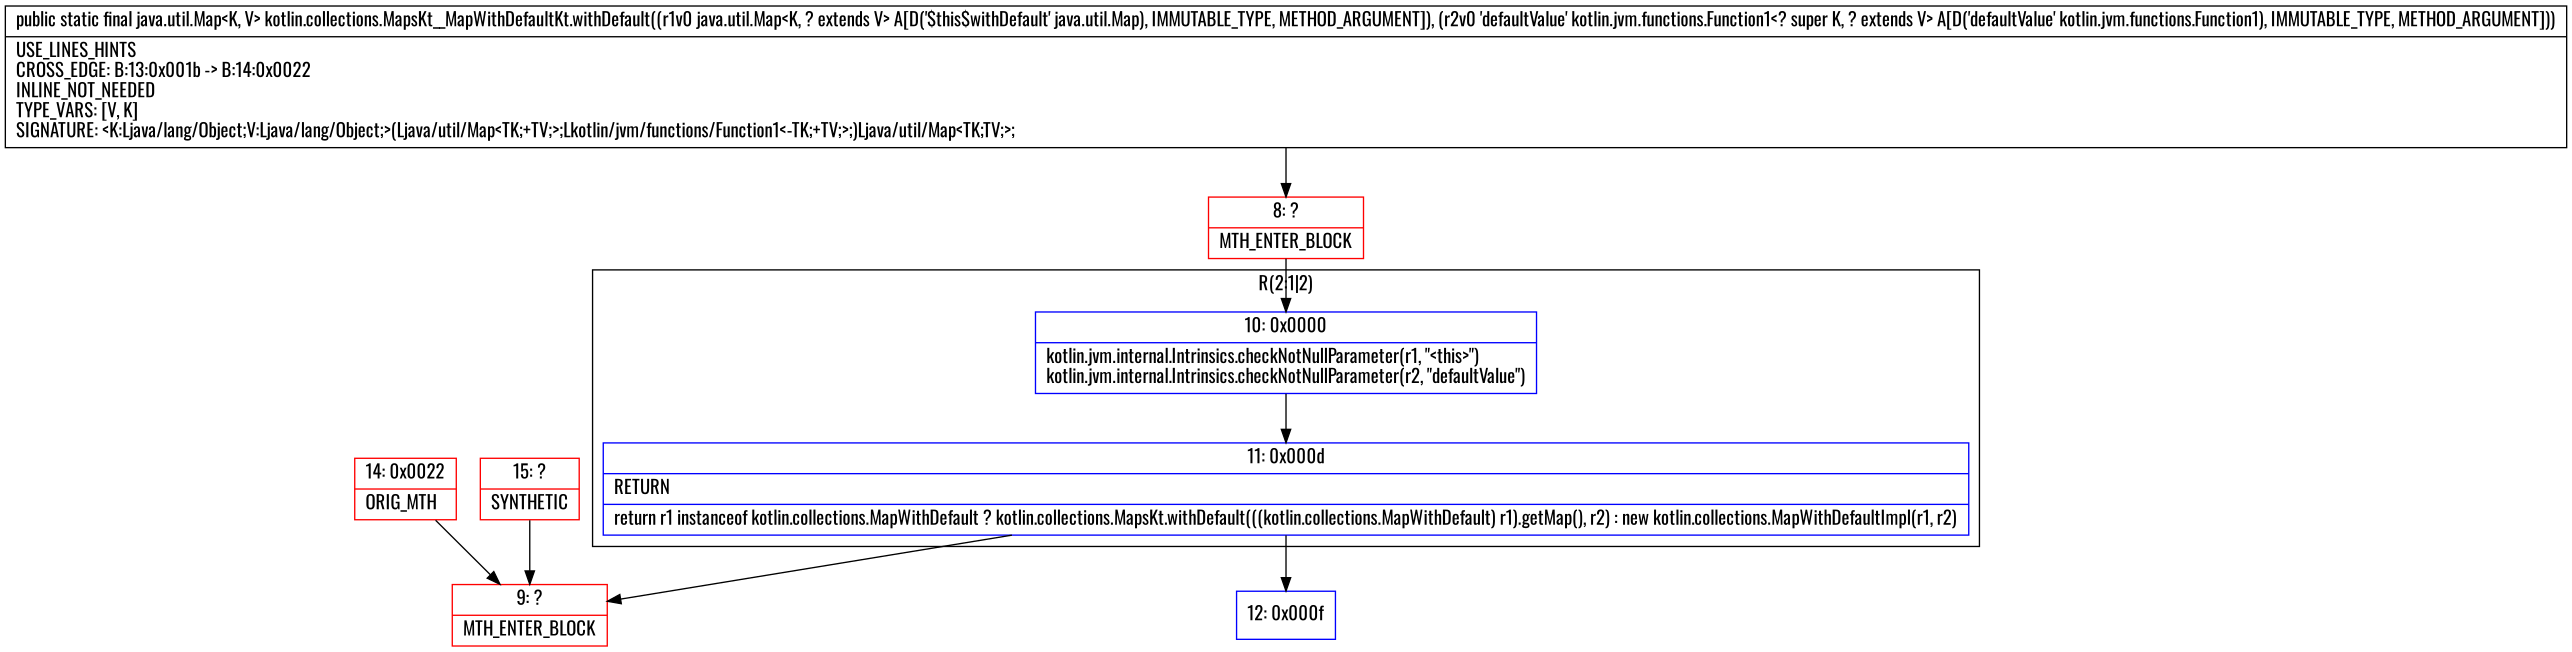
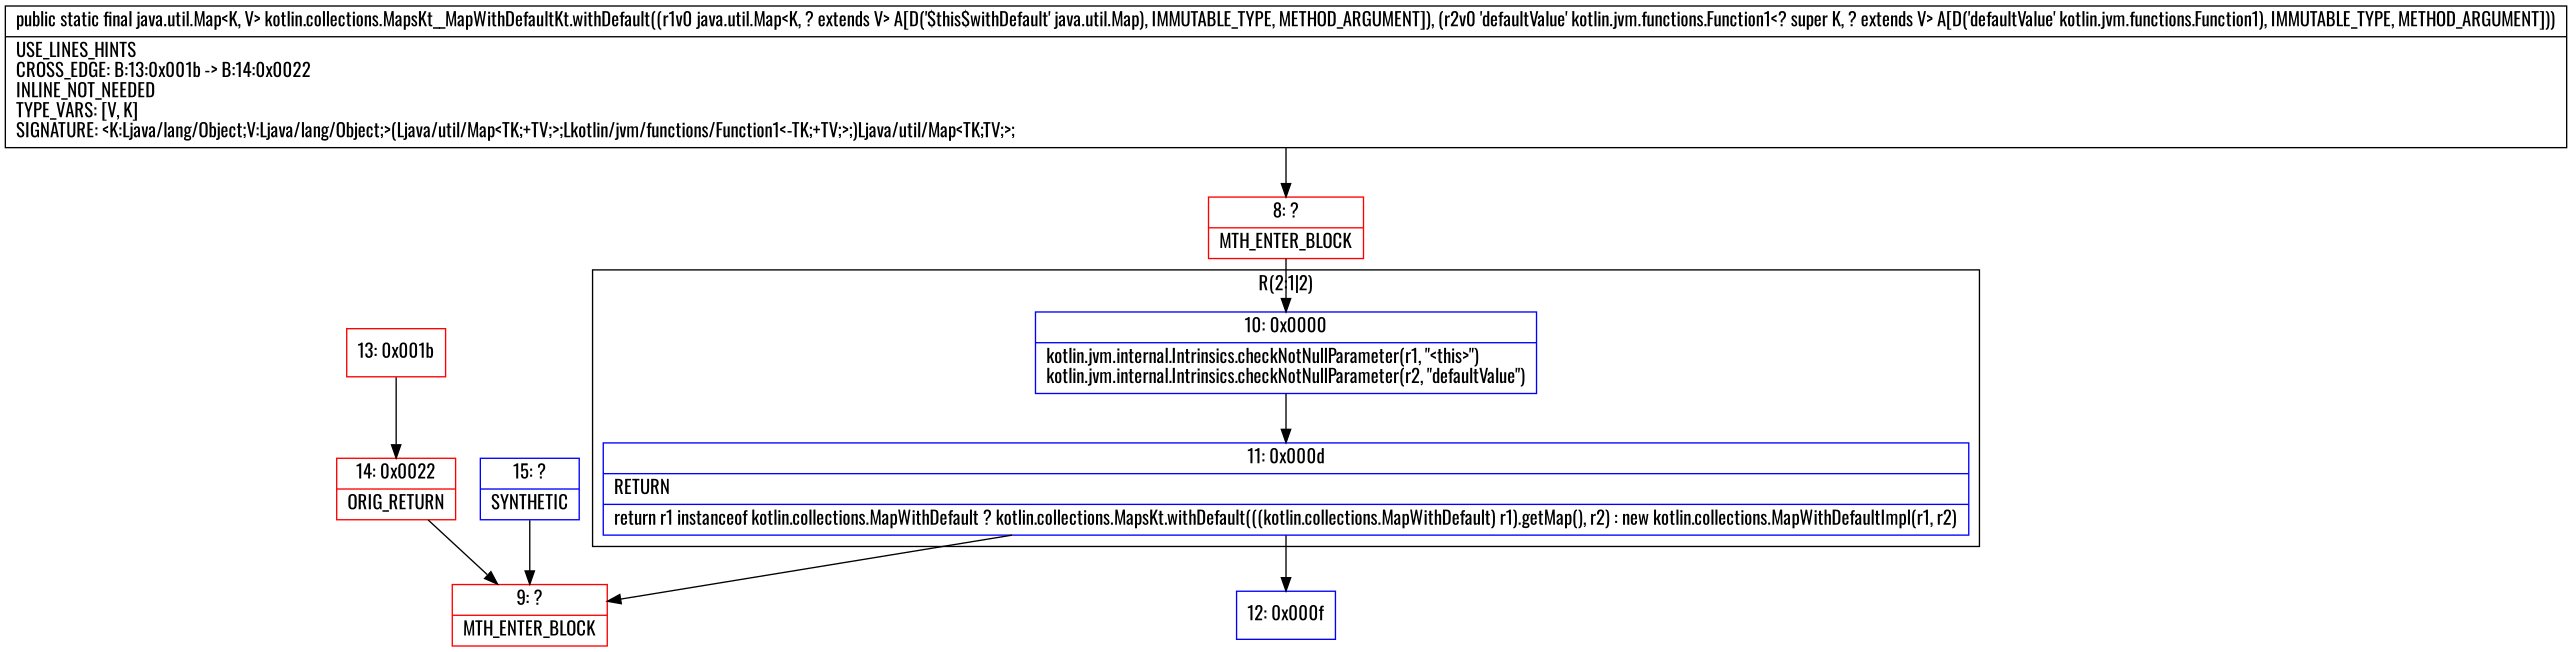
none -> (396, 353)
(530, 489) -> (530, 489)
(402, 504) -> (396, 504)
